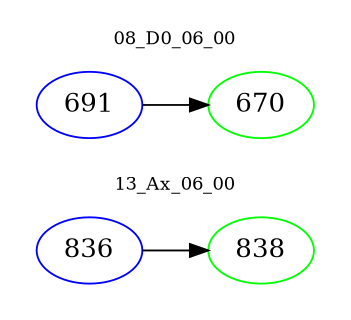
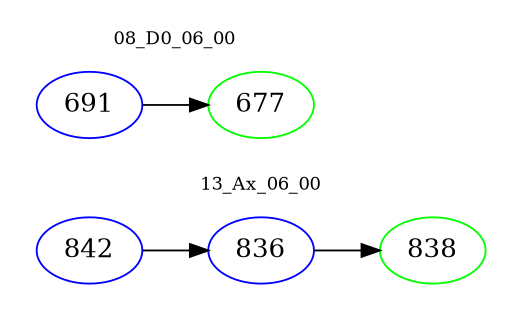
(261, 105) -> (261, 105)
none -> (89, 250)
